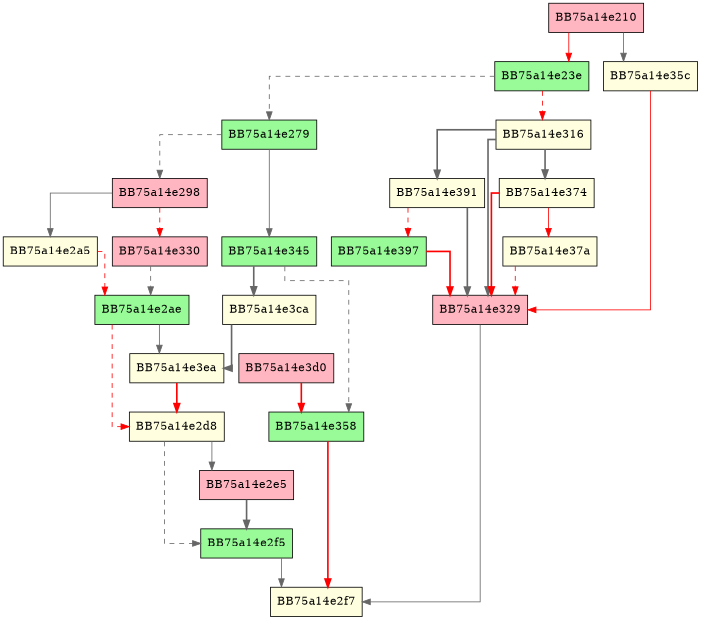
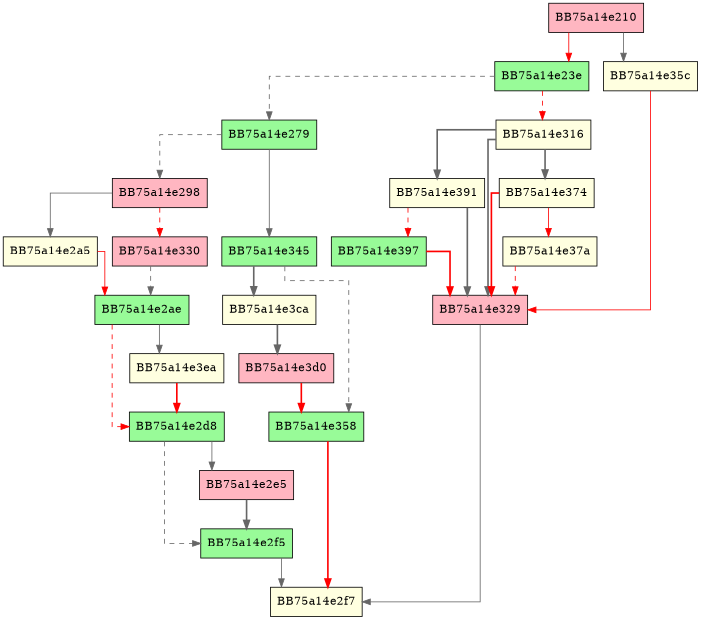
(105, 266) -> (105, 266)
(232, 347) -> (277, 335)
(177, 427) -> (177, 427)
